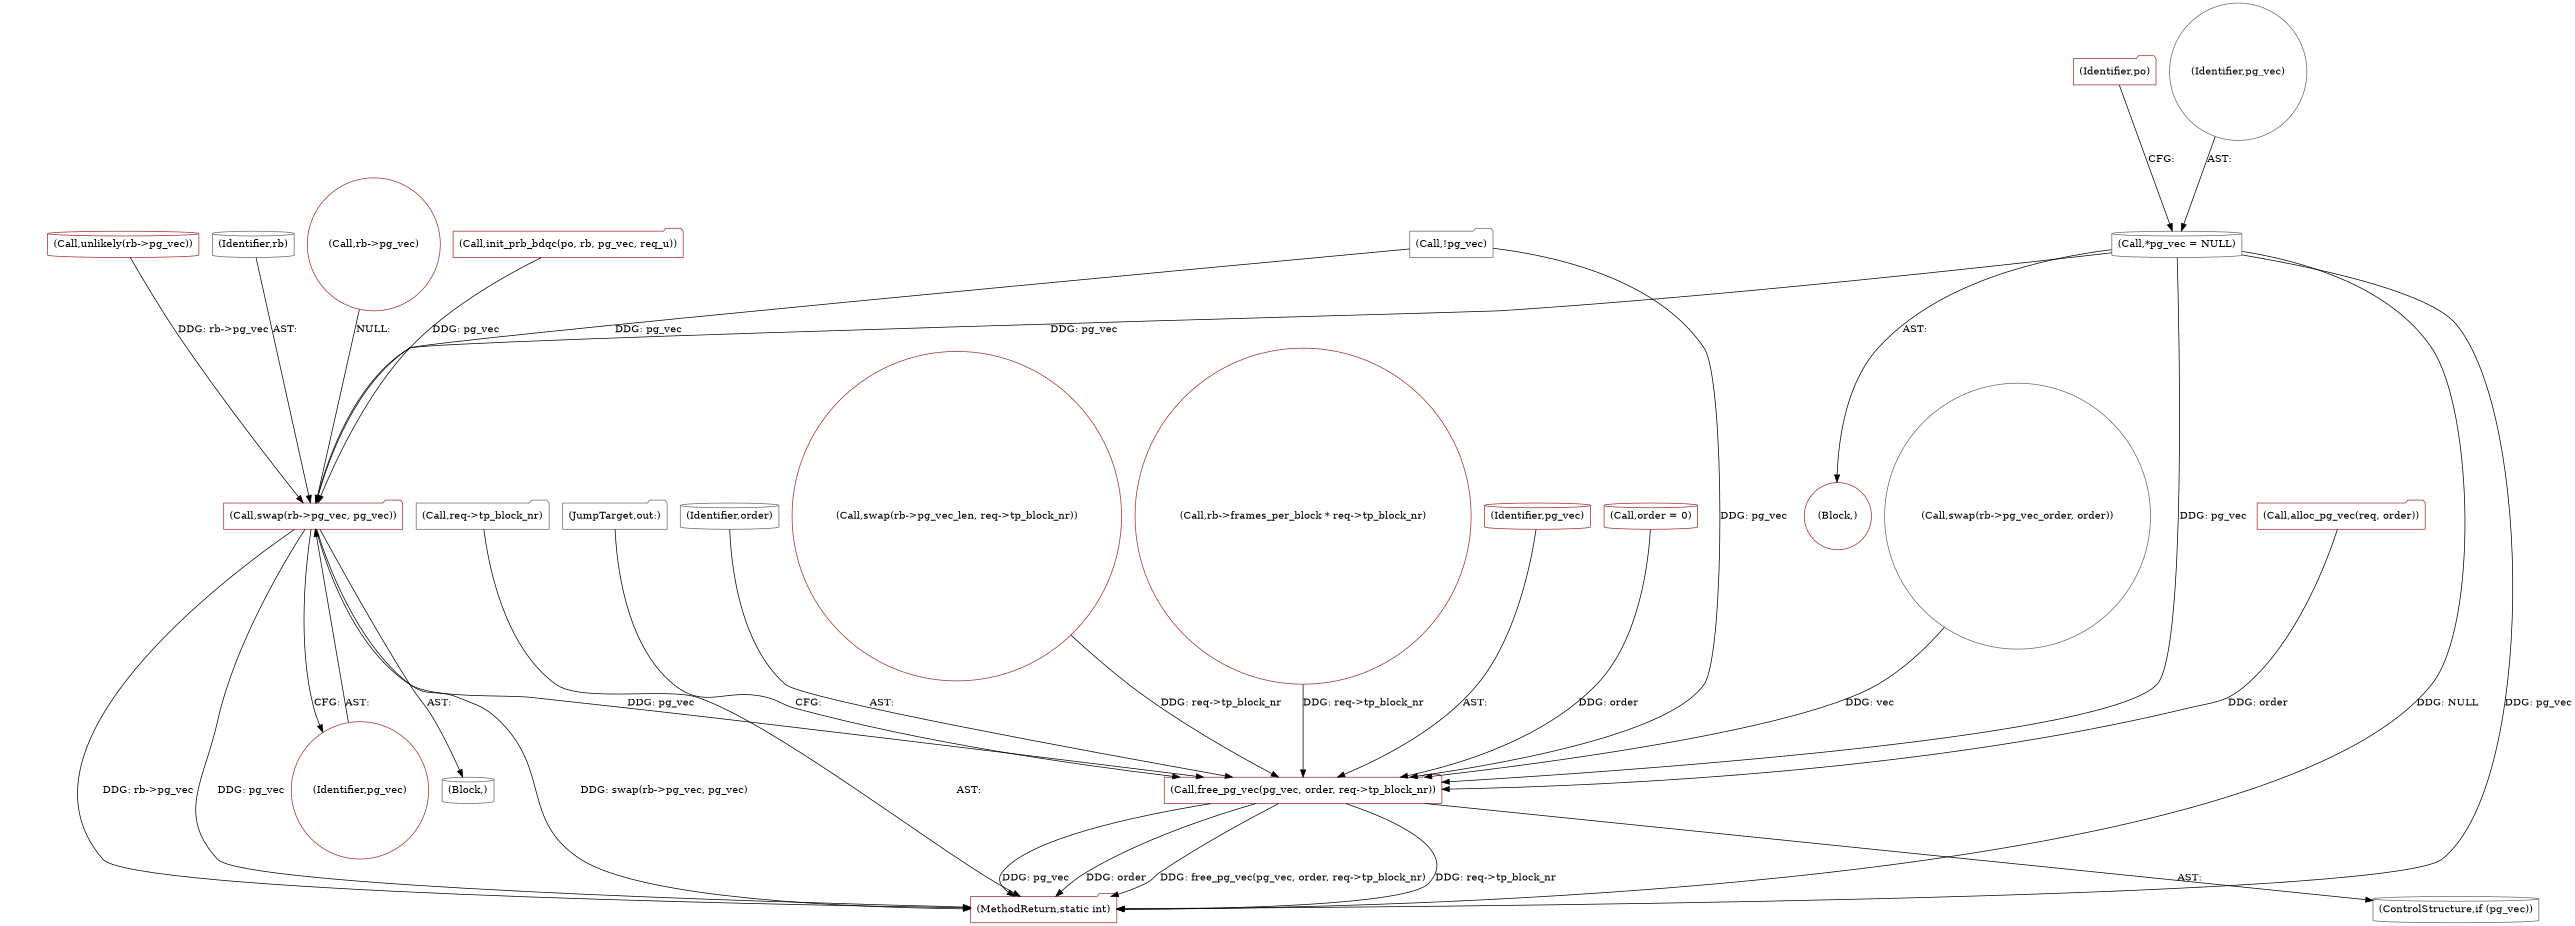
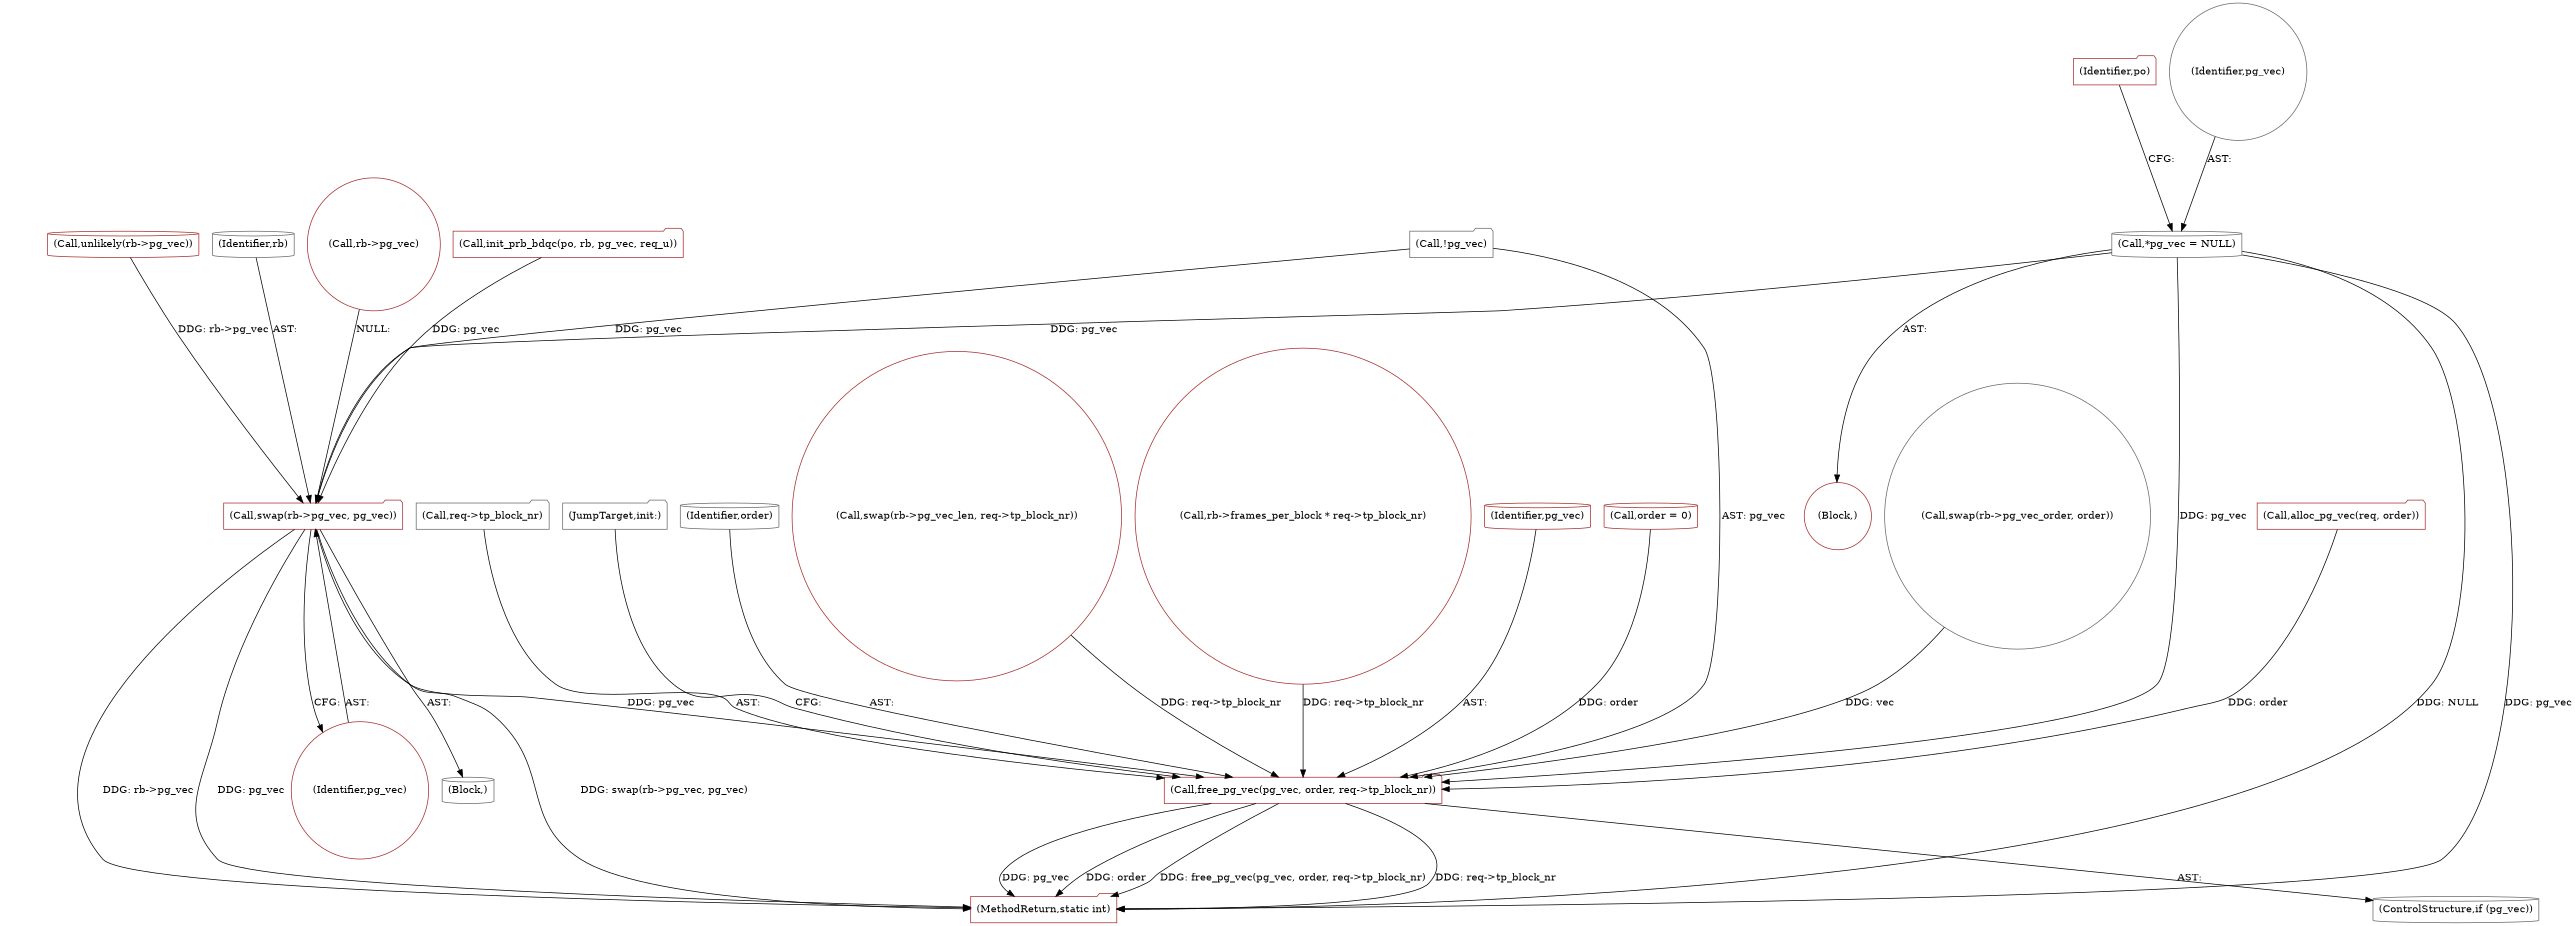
(615, 516) -> (615, 516)
(1754, 516) -> (1754, 516)
(722, 708) -> (767, 719)
